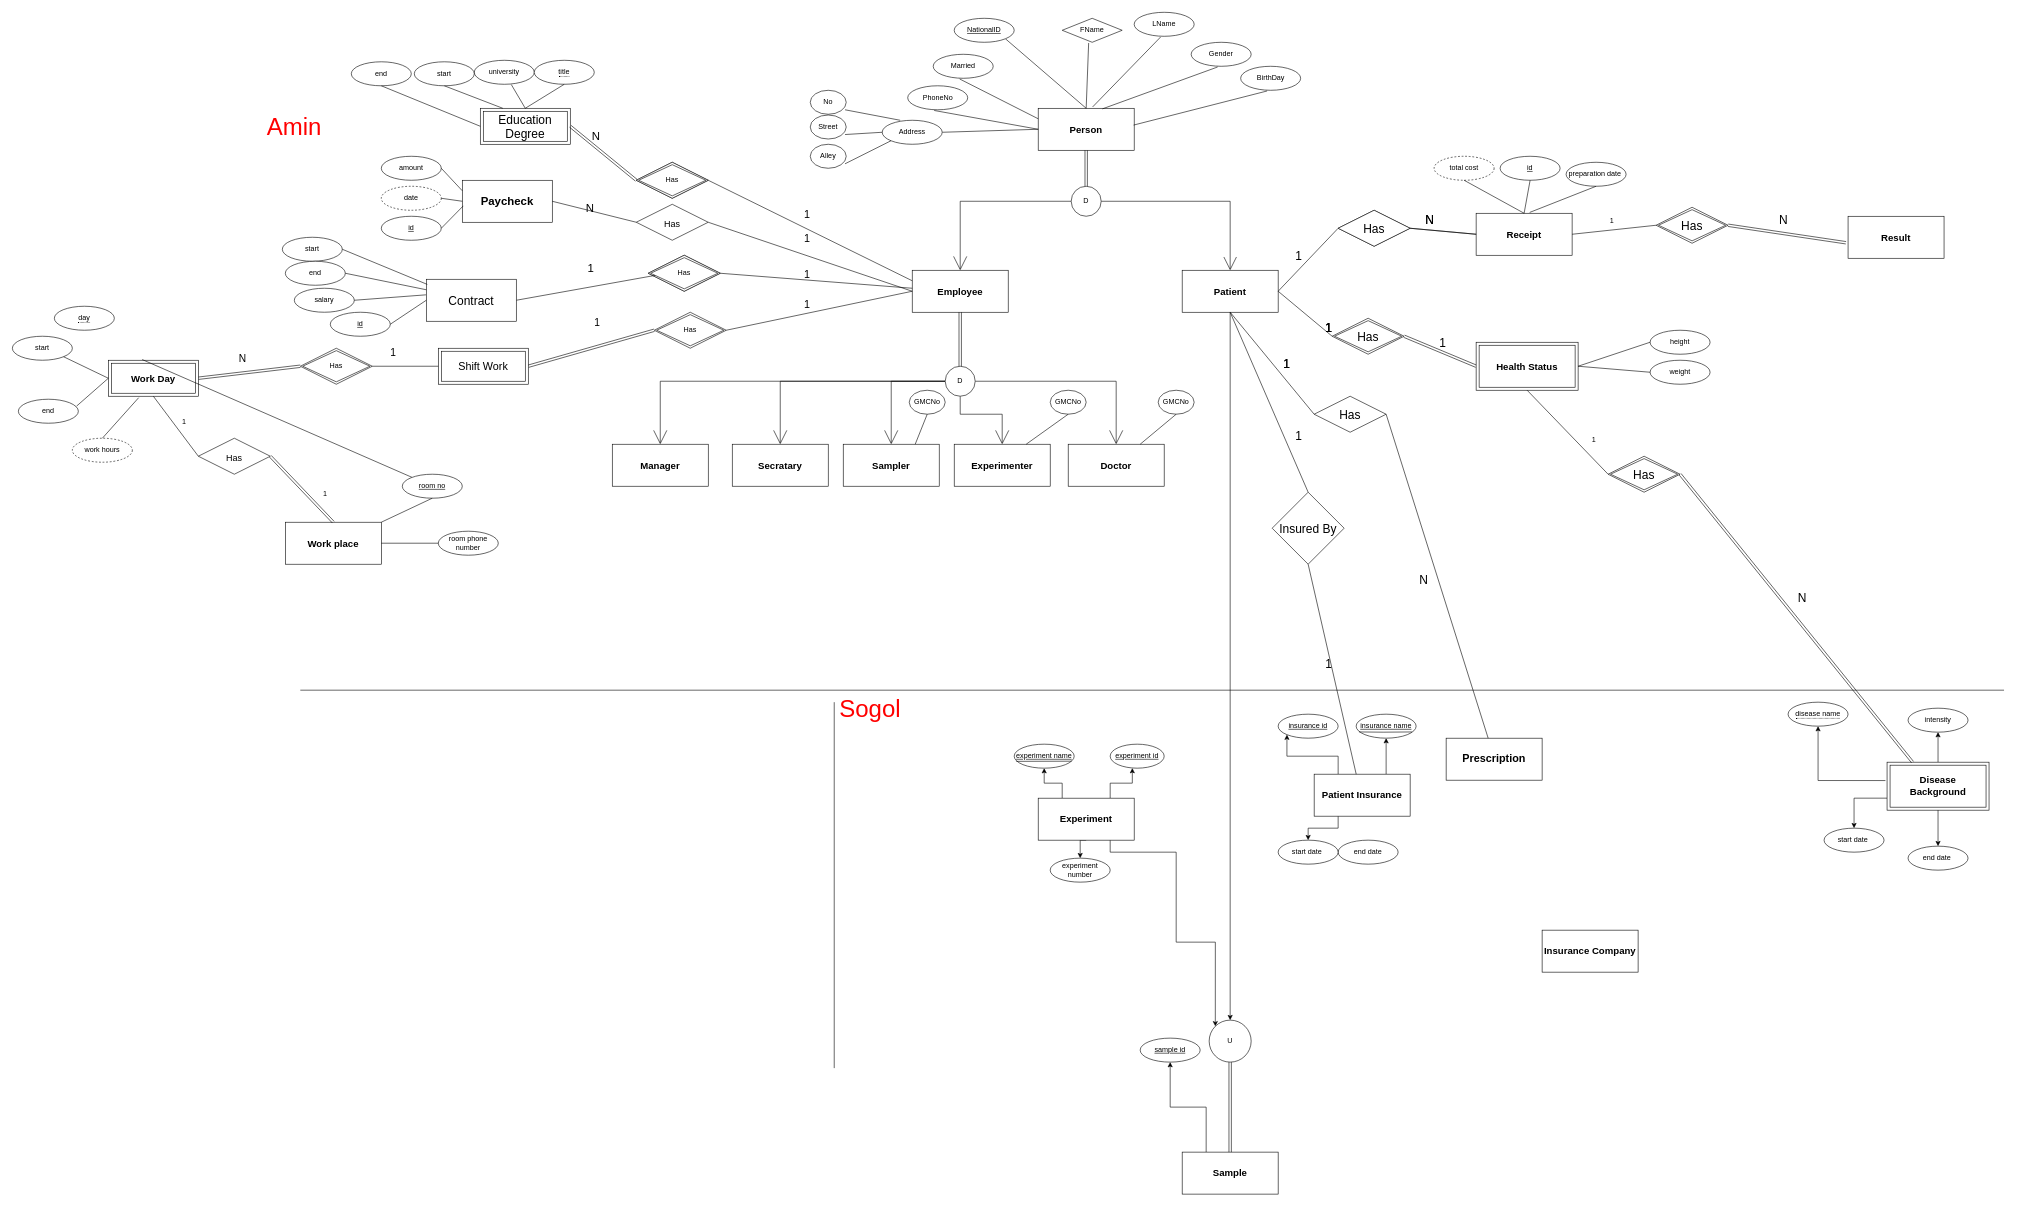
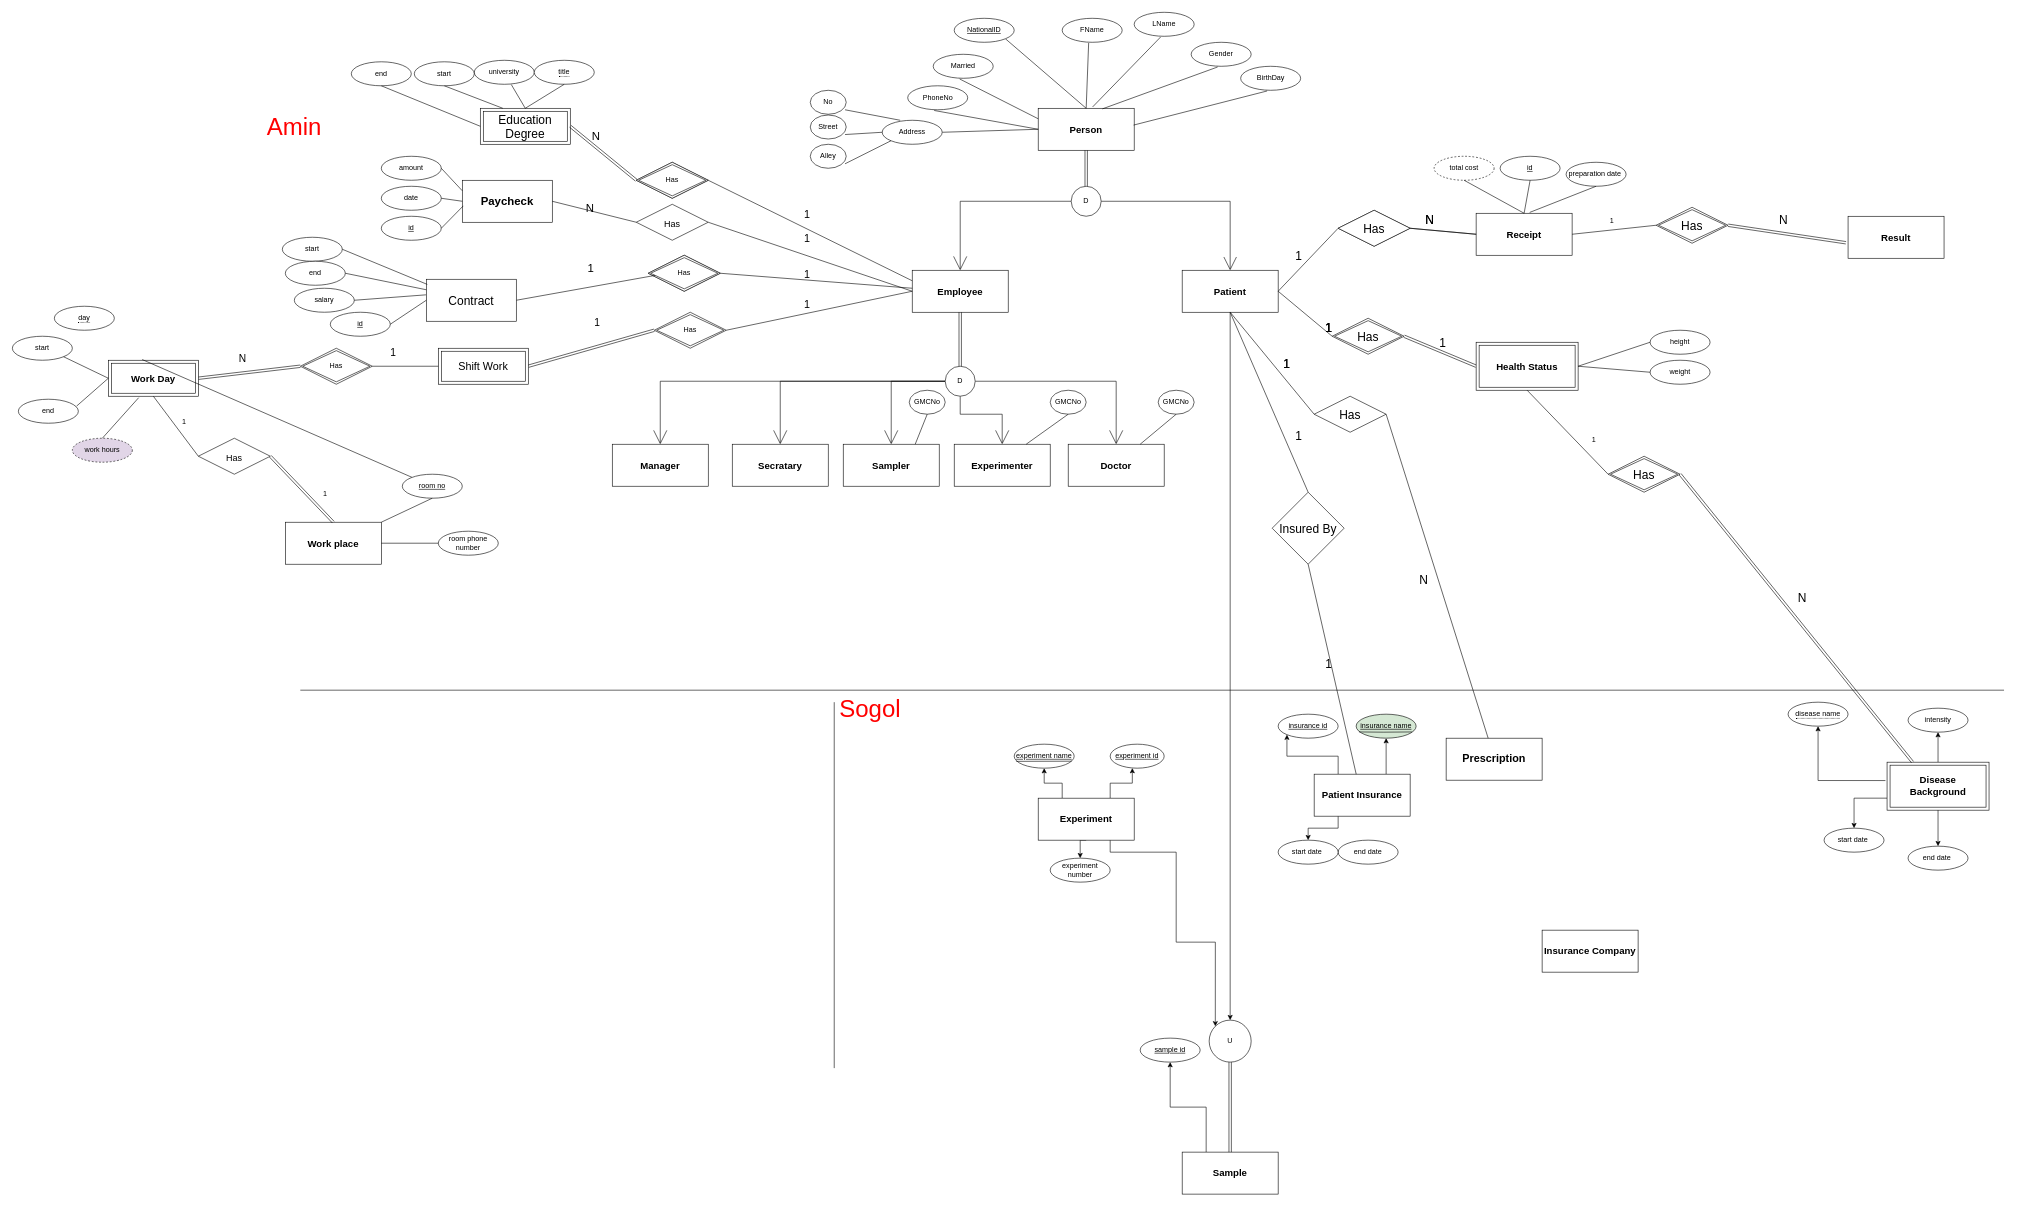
(1092, 30) -> (1092, 30)
(411, 198) -> (411, 198)
(102, 450) -> (102, 450)
(1386, 726) -> (1386, 726)
